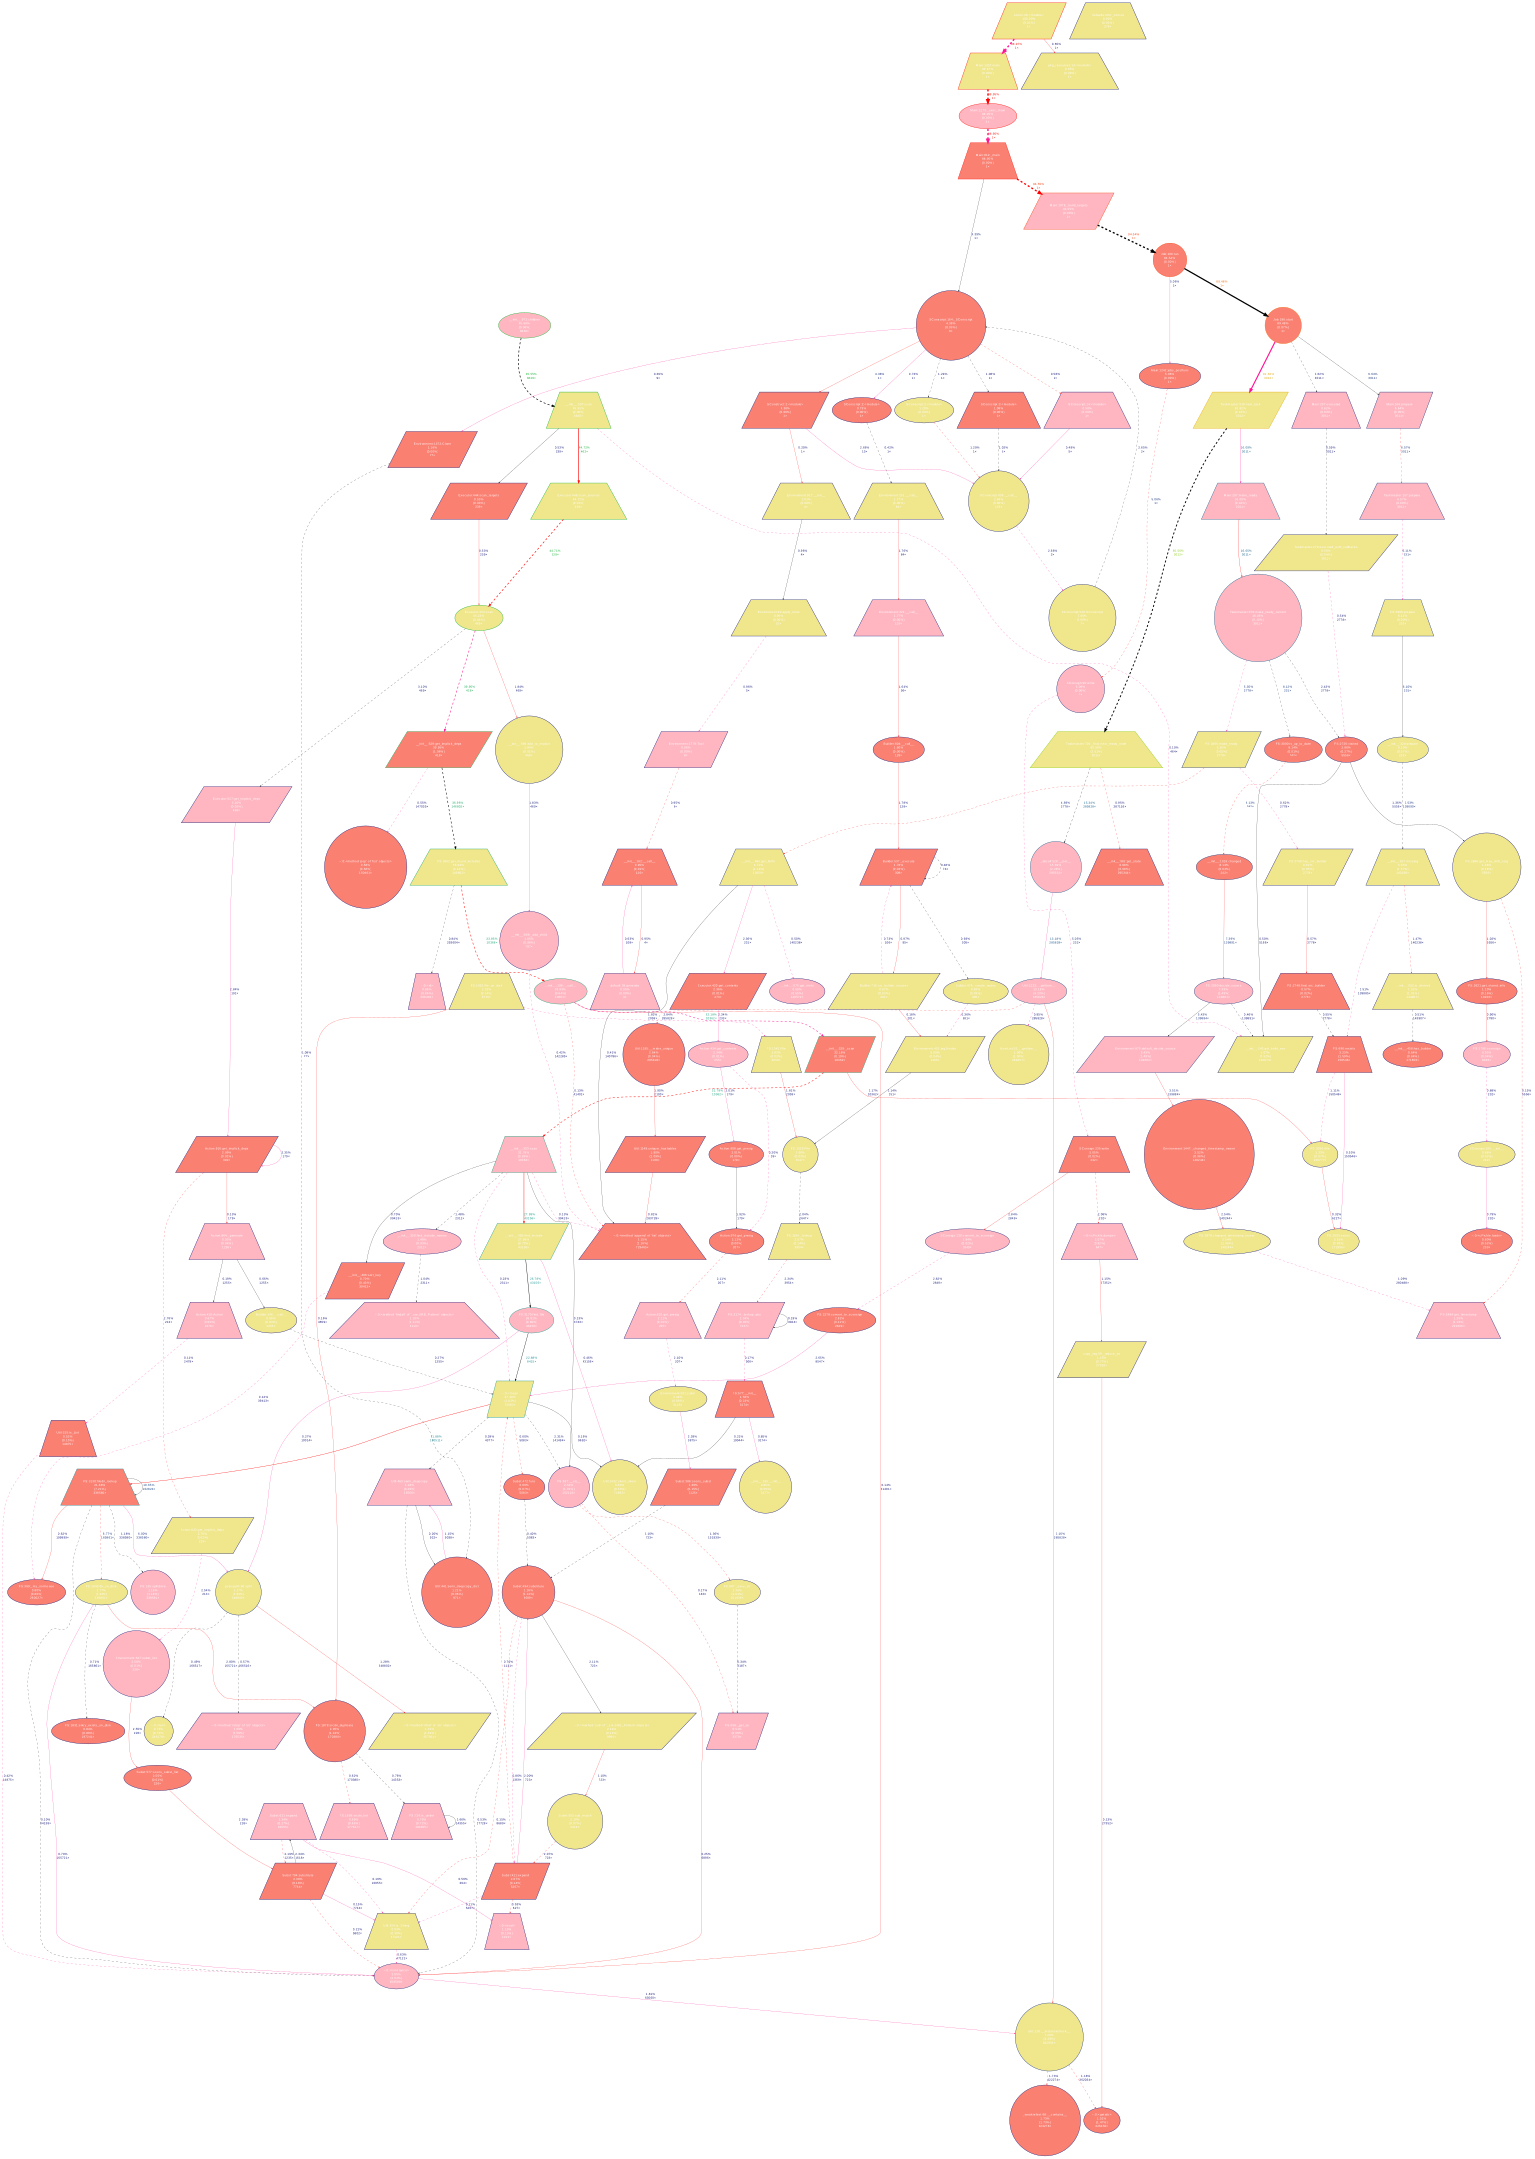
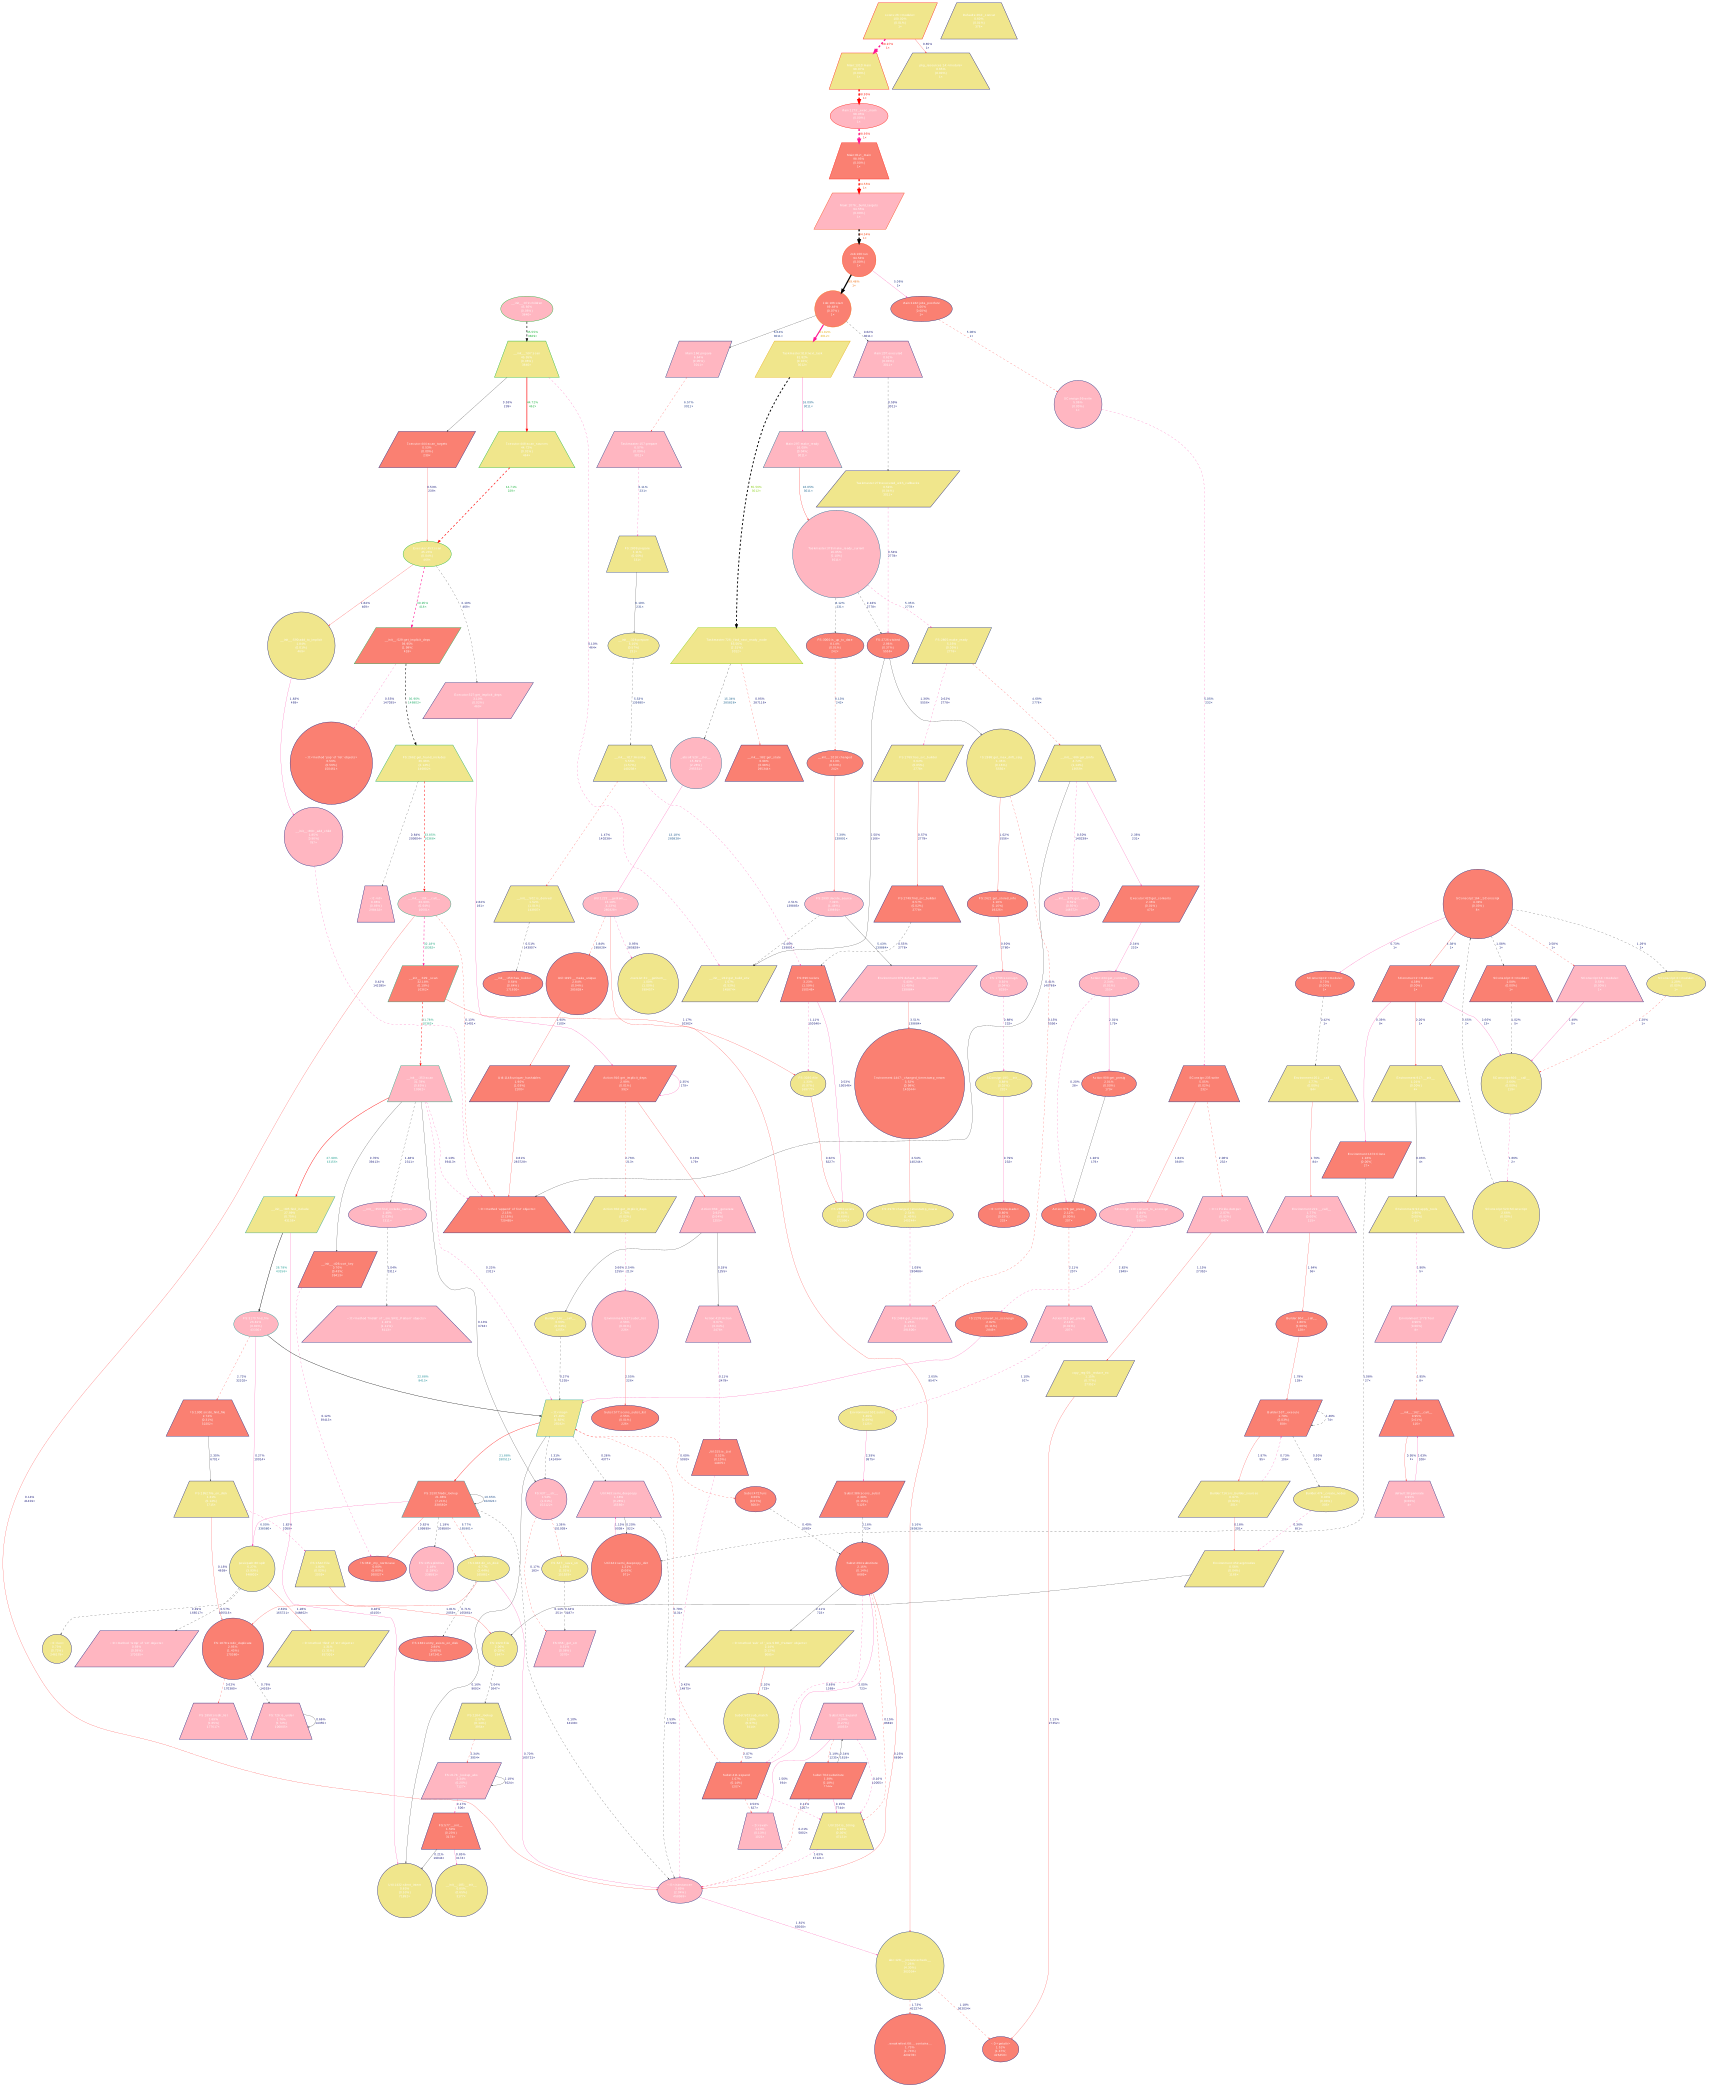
(971, 235) -> none
(684, 357) -> (1364, 1067)
none -> (208, 1418)
(217, 1833) -> none
